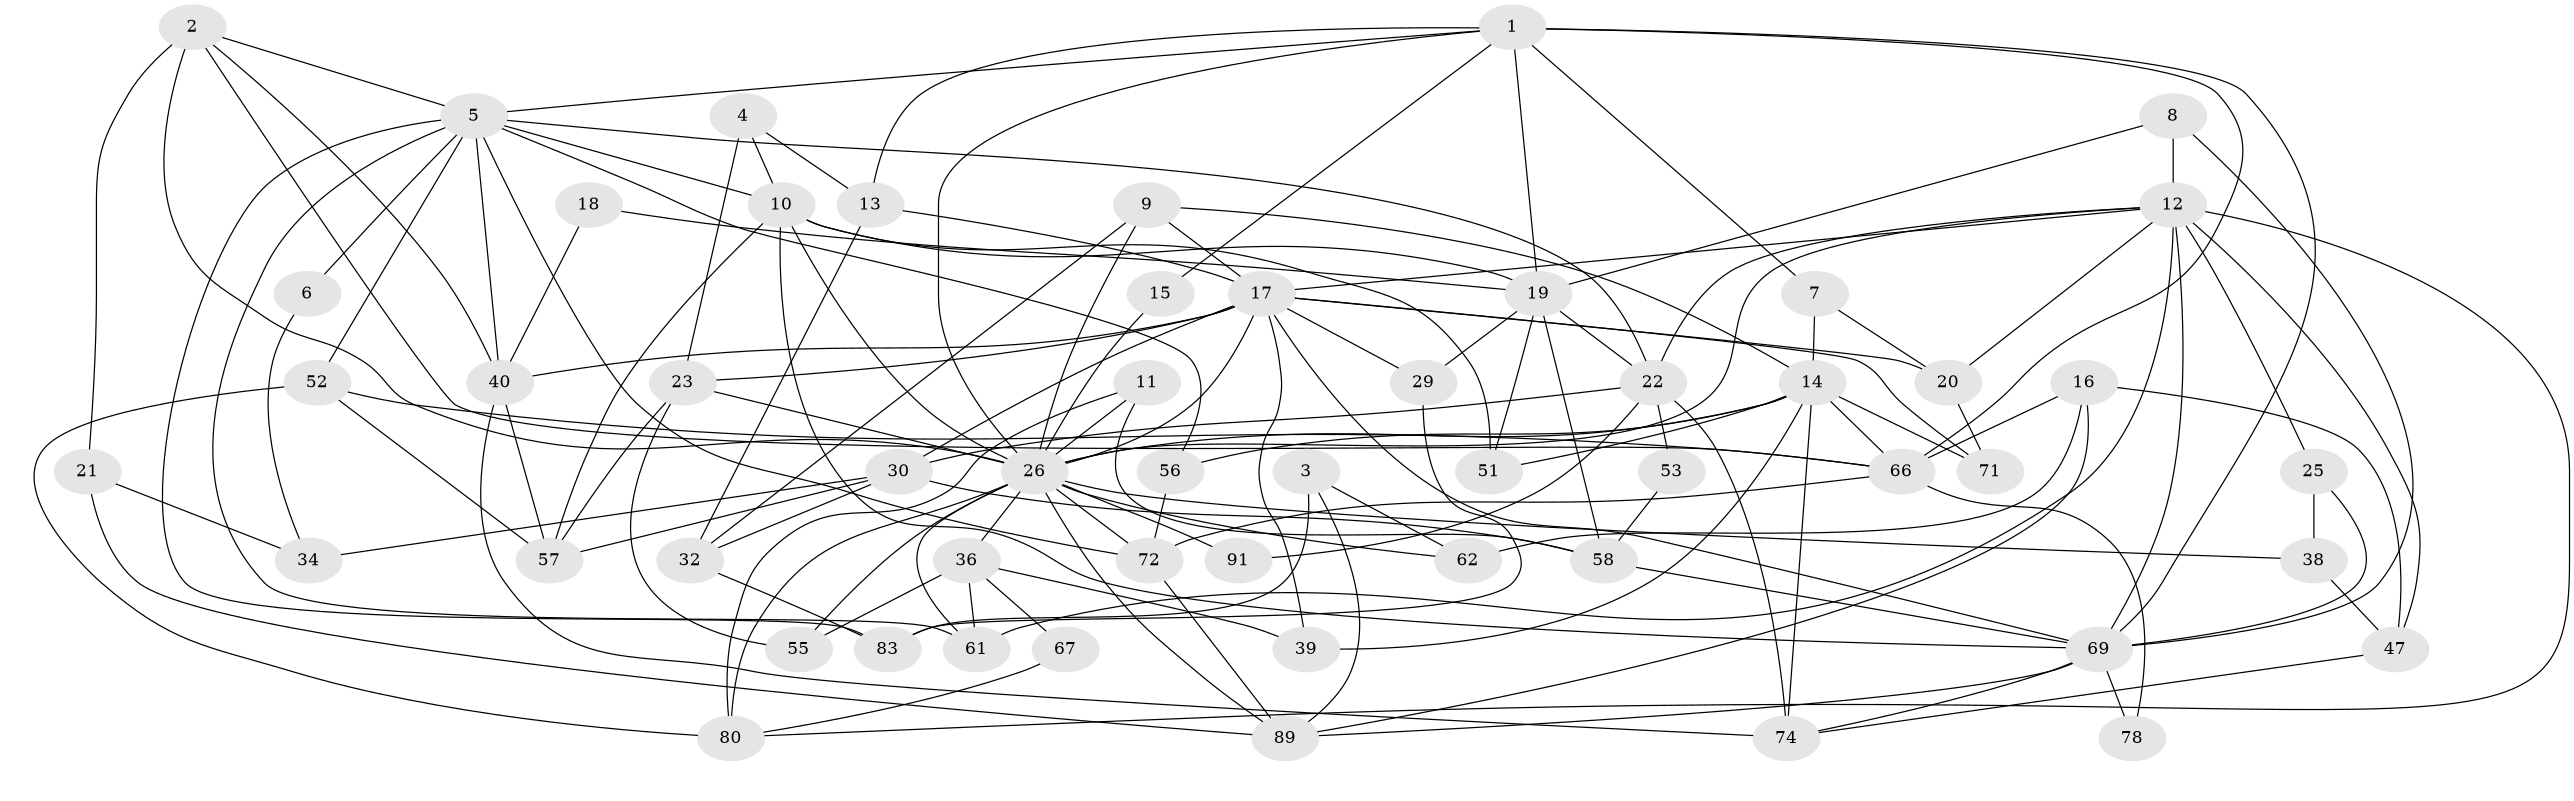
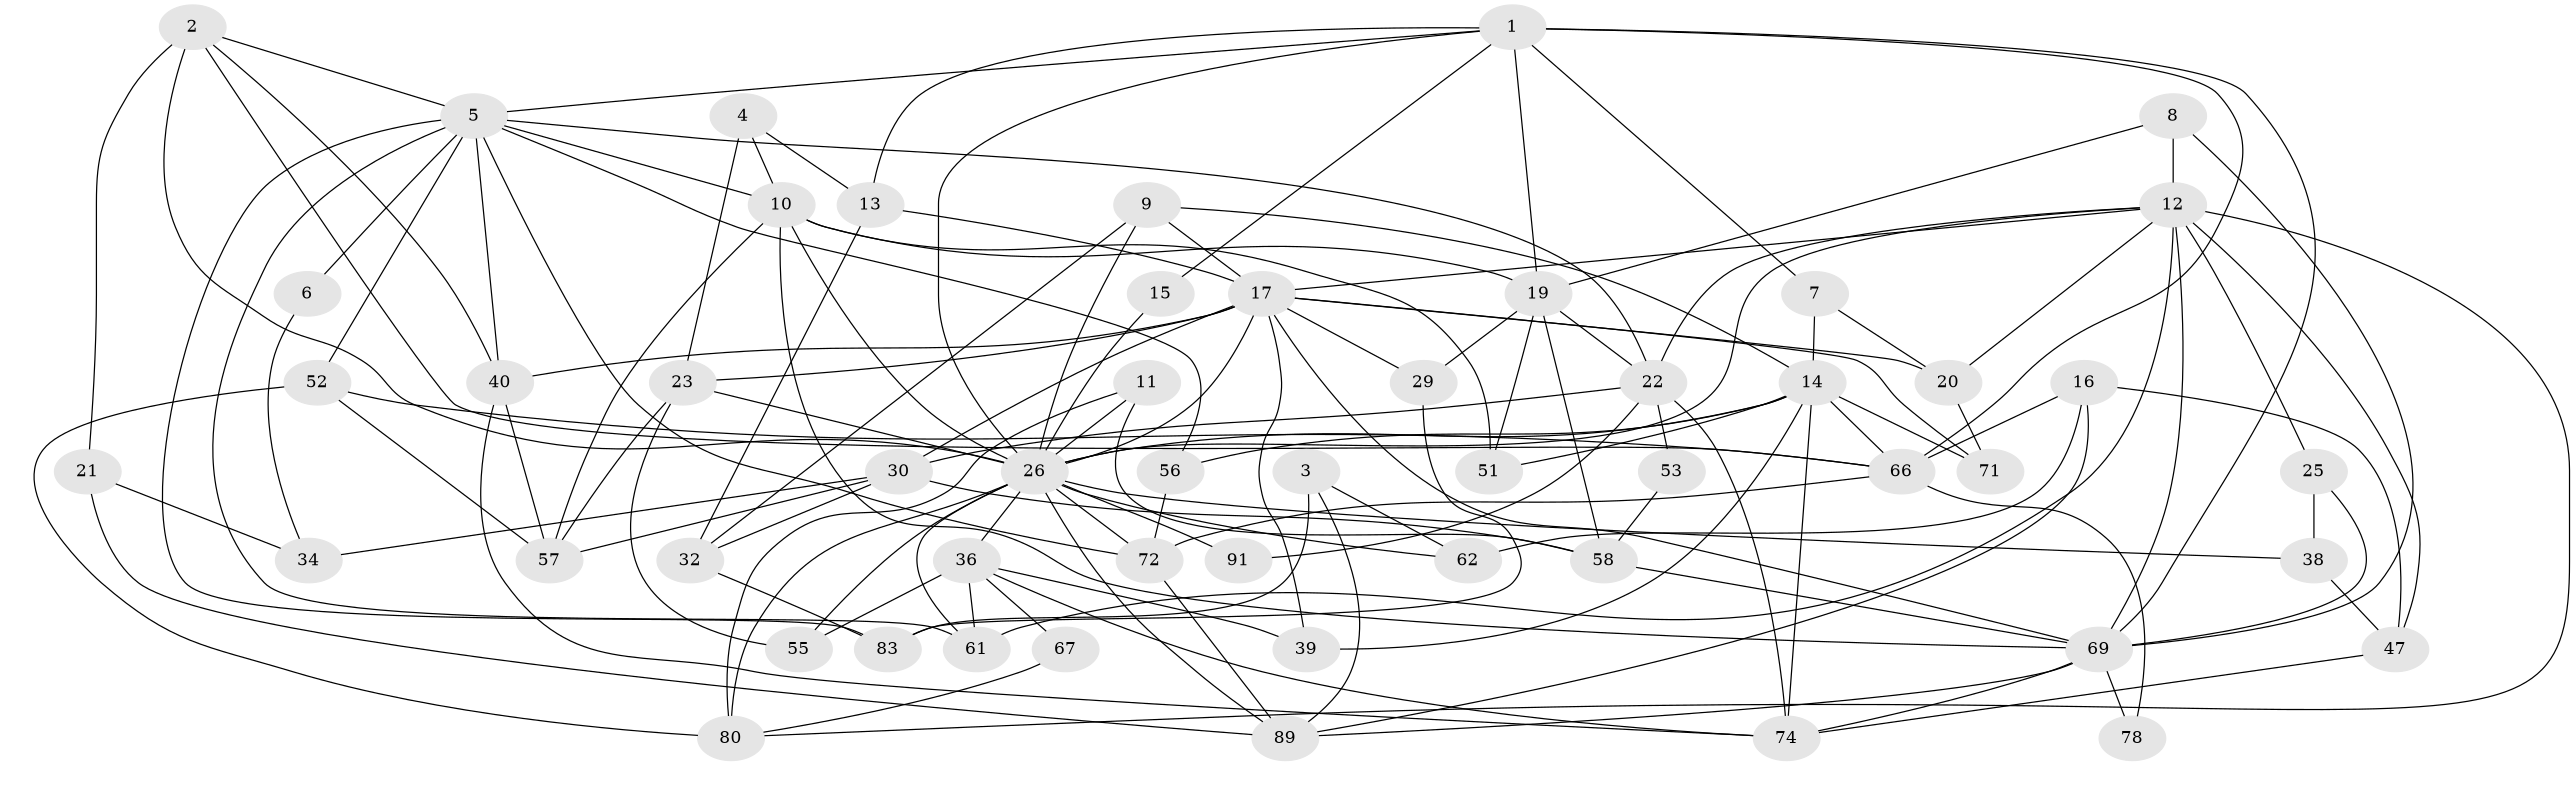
(589, 205) -> none
none -> (1365, 693)
